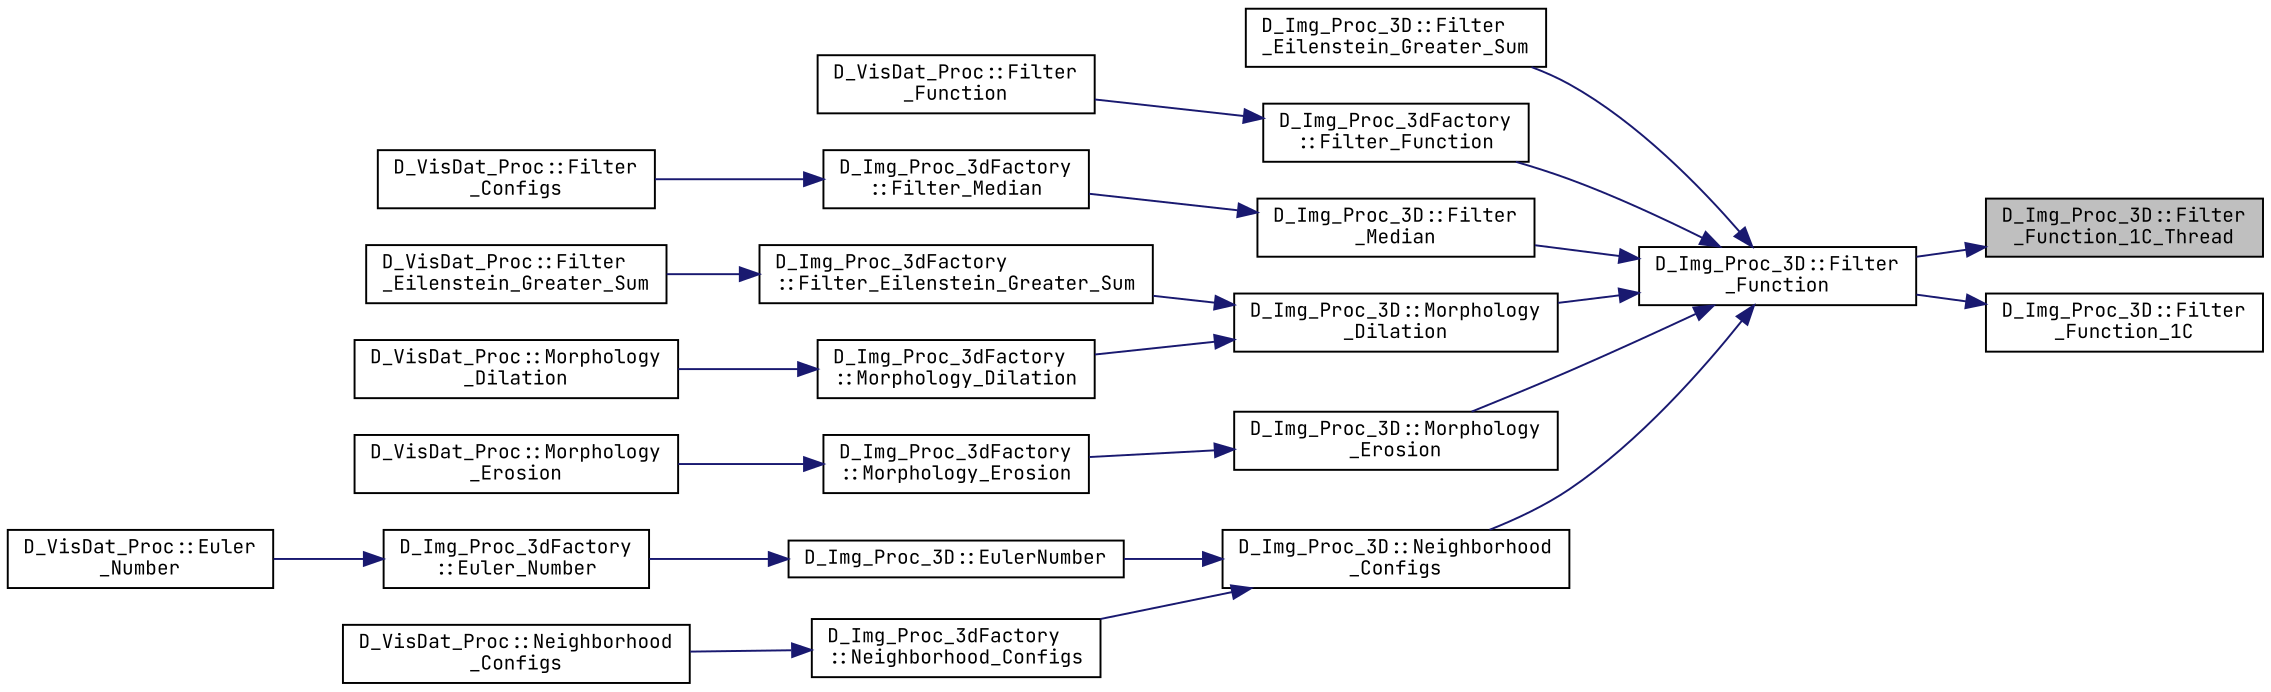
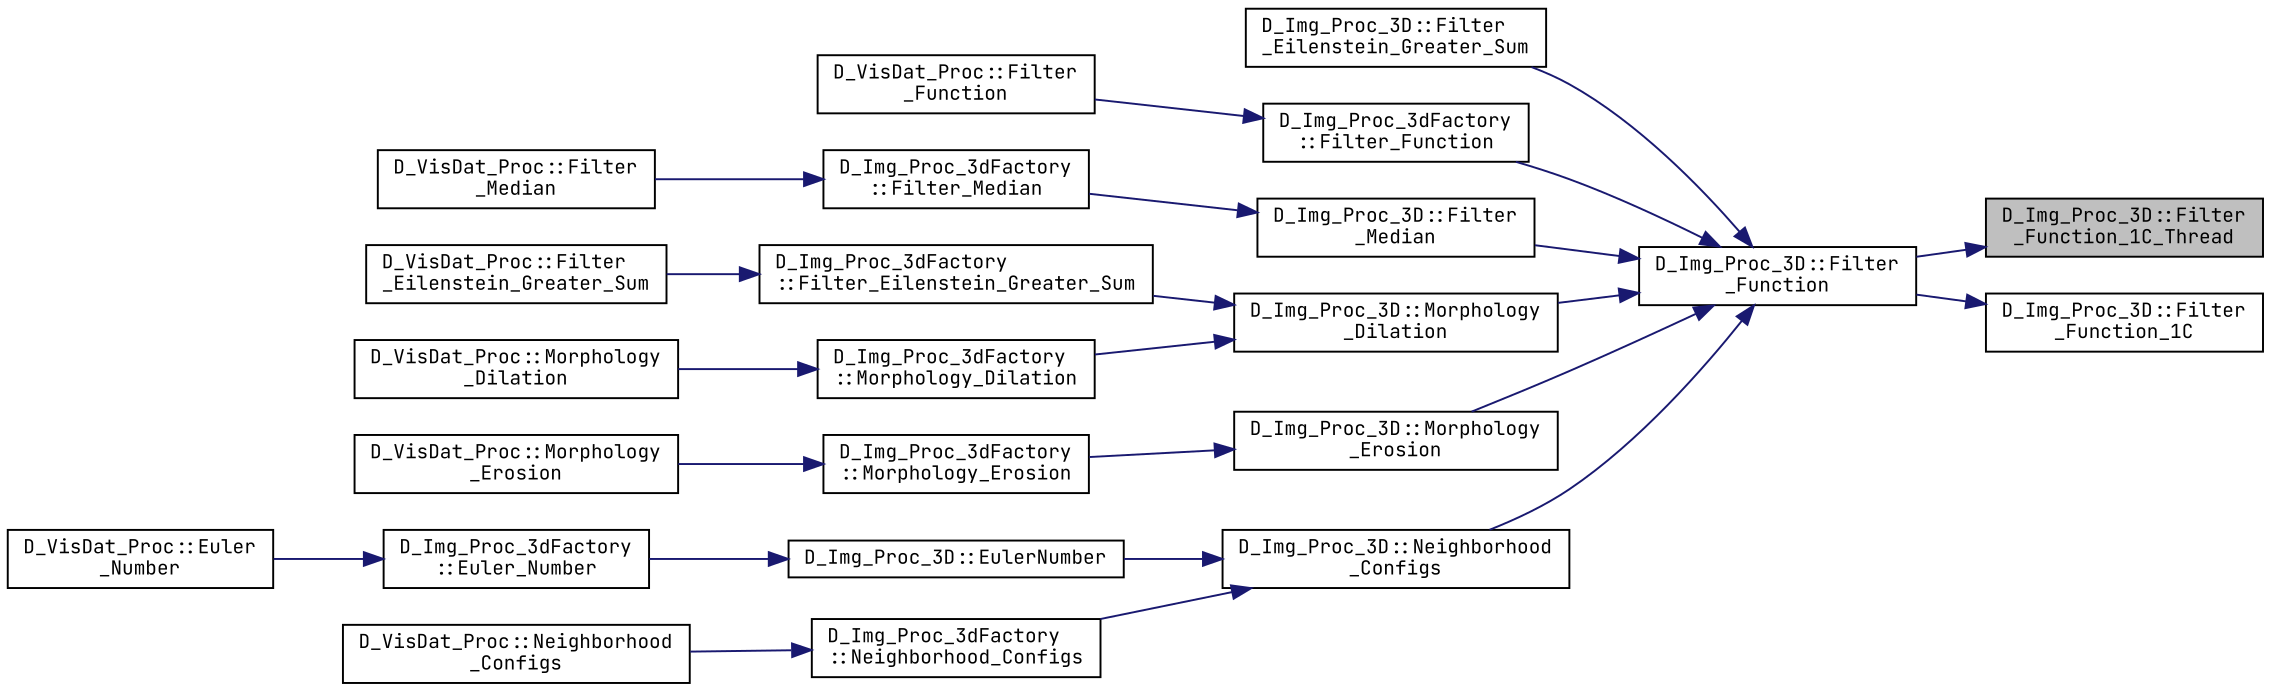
(516, 179) -> (516, 179)
